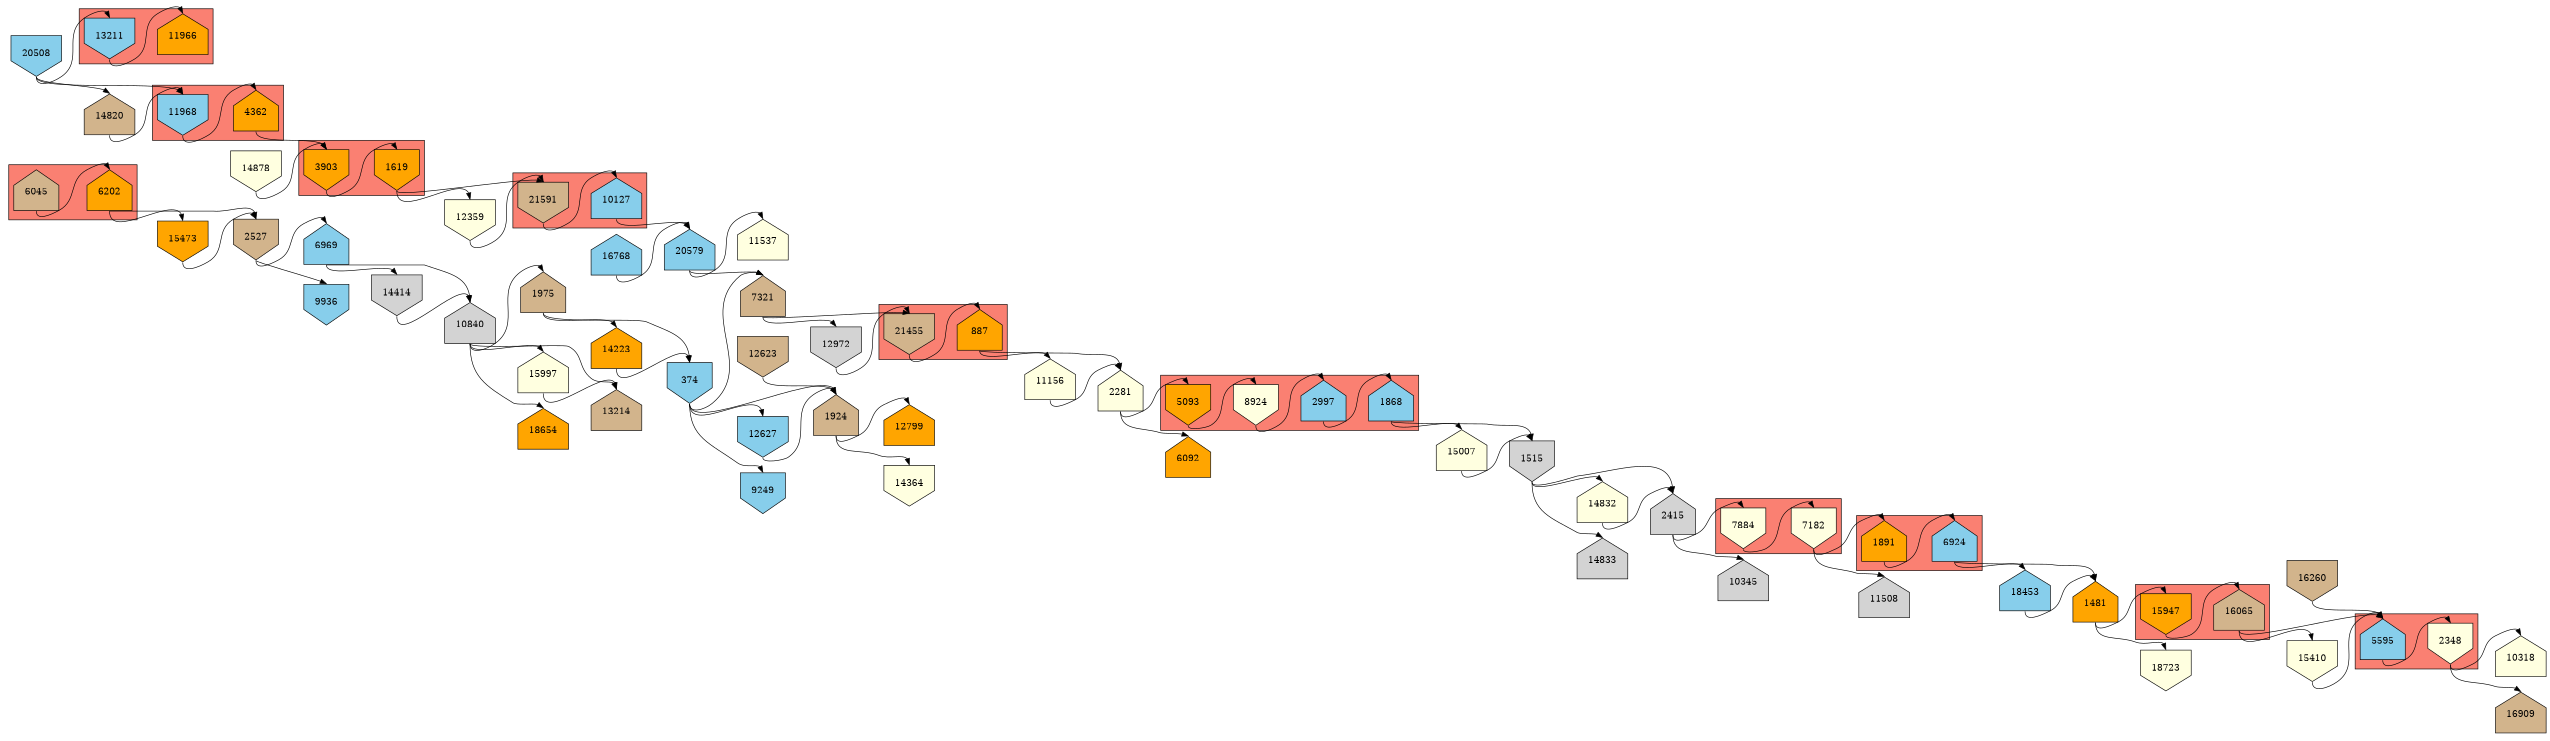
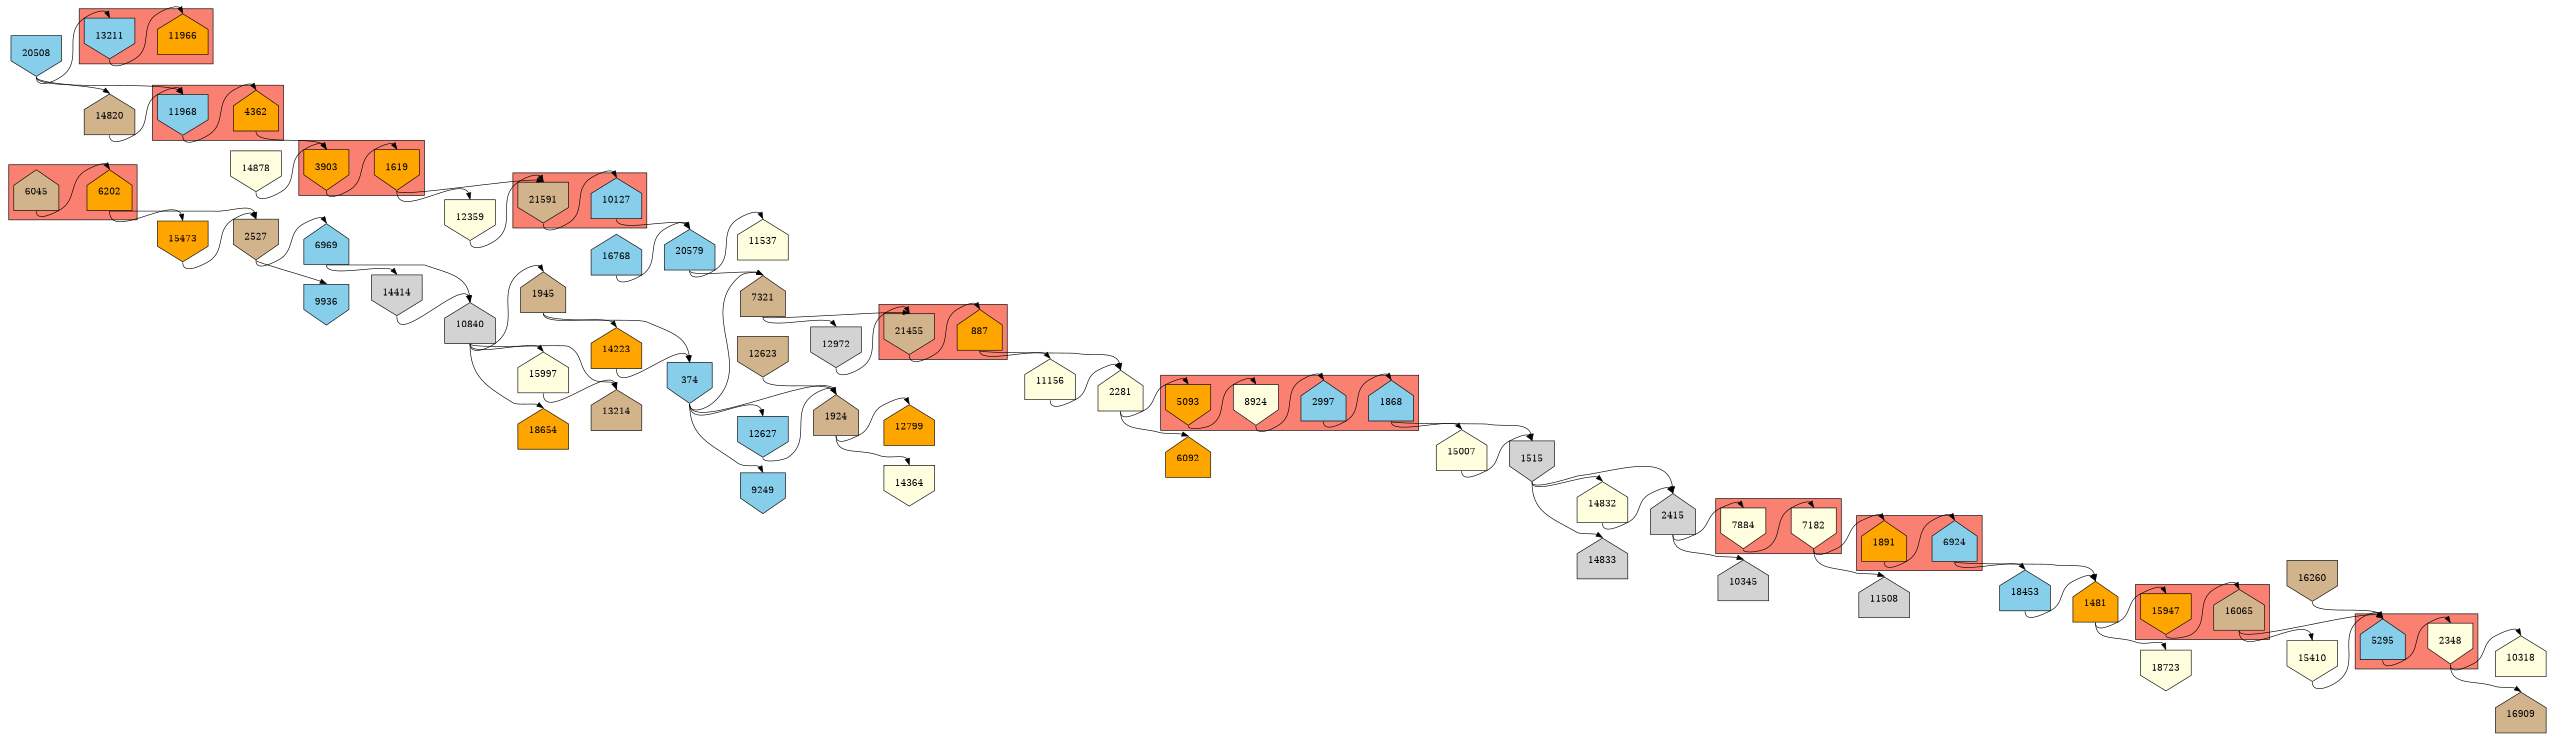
(543, 294) -> (543, 294)
(2383, 641) -> (2383, 641)
